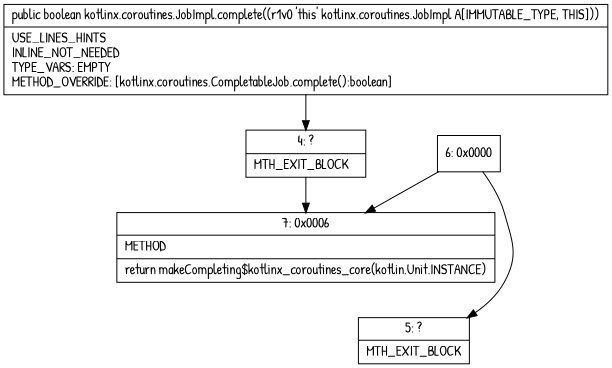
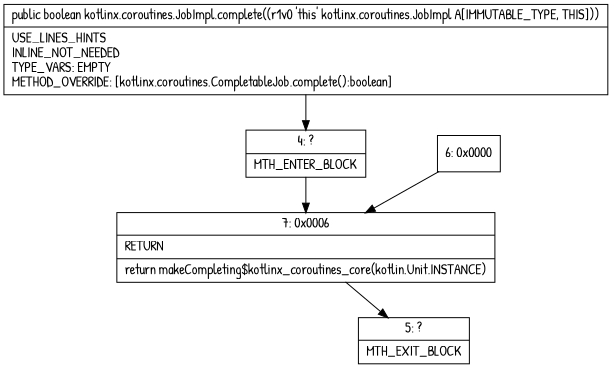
(301, 165) -> (306, 165)
(513, 245) -> (363, 297)
(146, 246) -> (144, 246)
